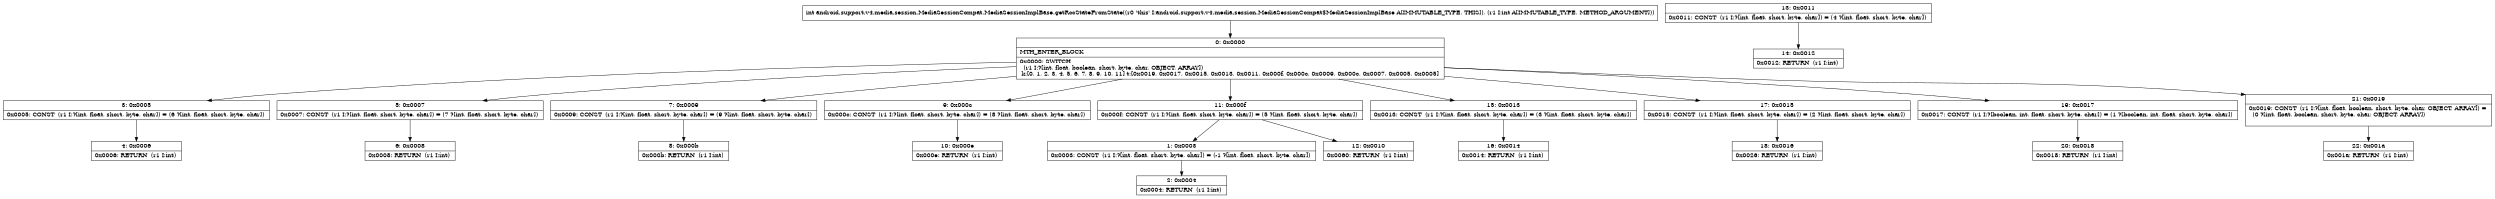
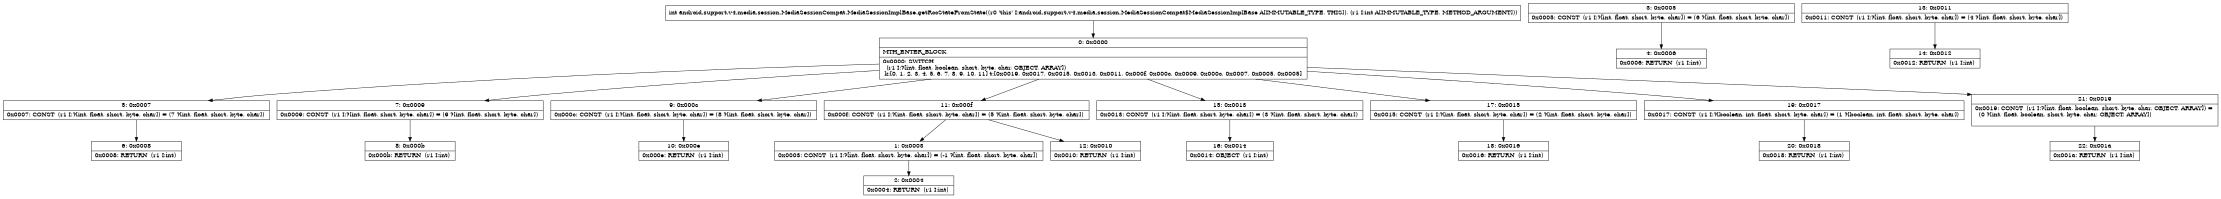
(614, 75) -> none
(1369, 156) -> (1096, 156)
(1504, 156) -> (1230, 156)
(1777, 156) -> (1504, 156)
